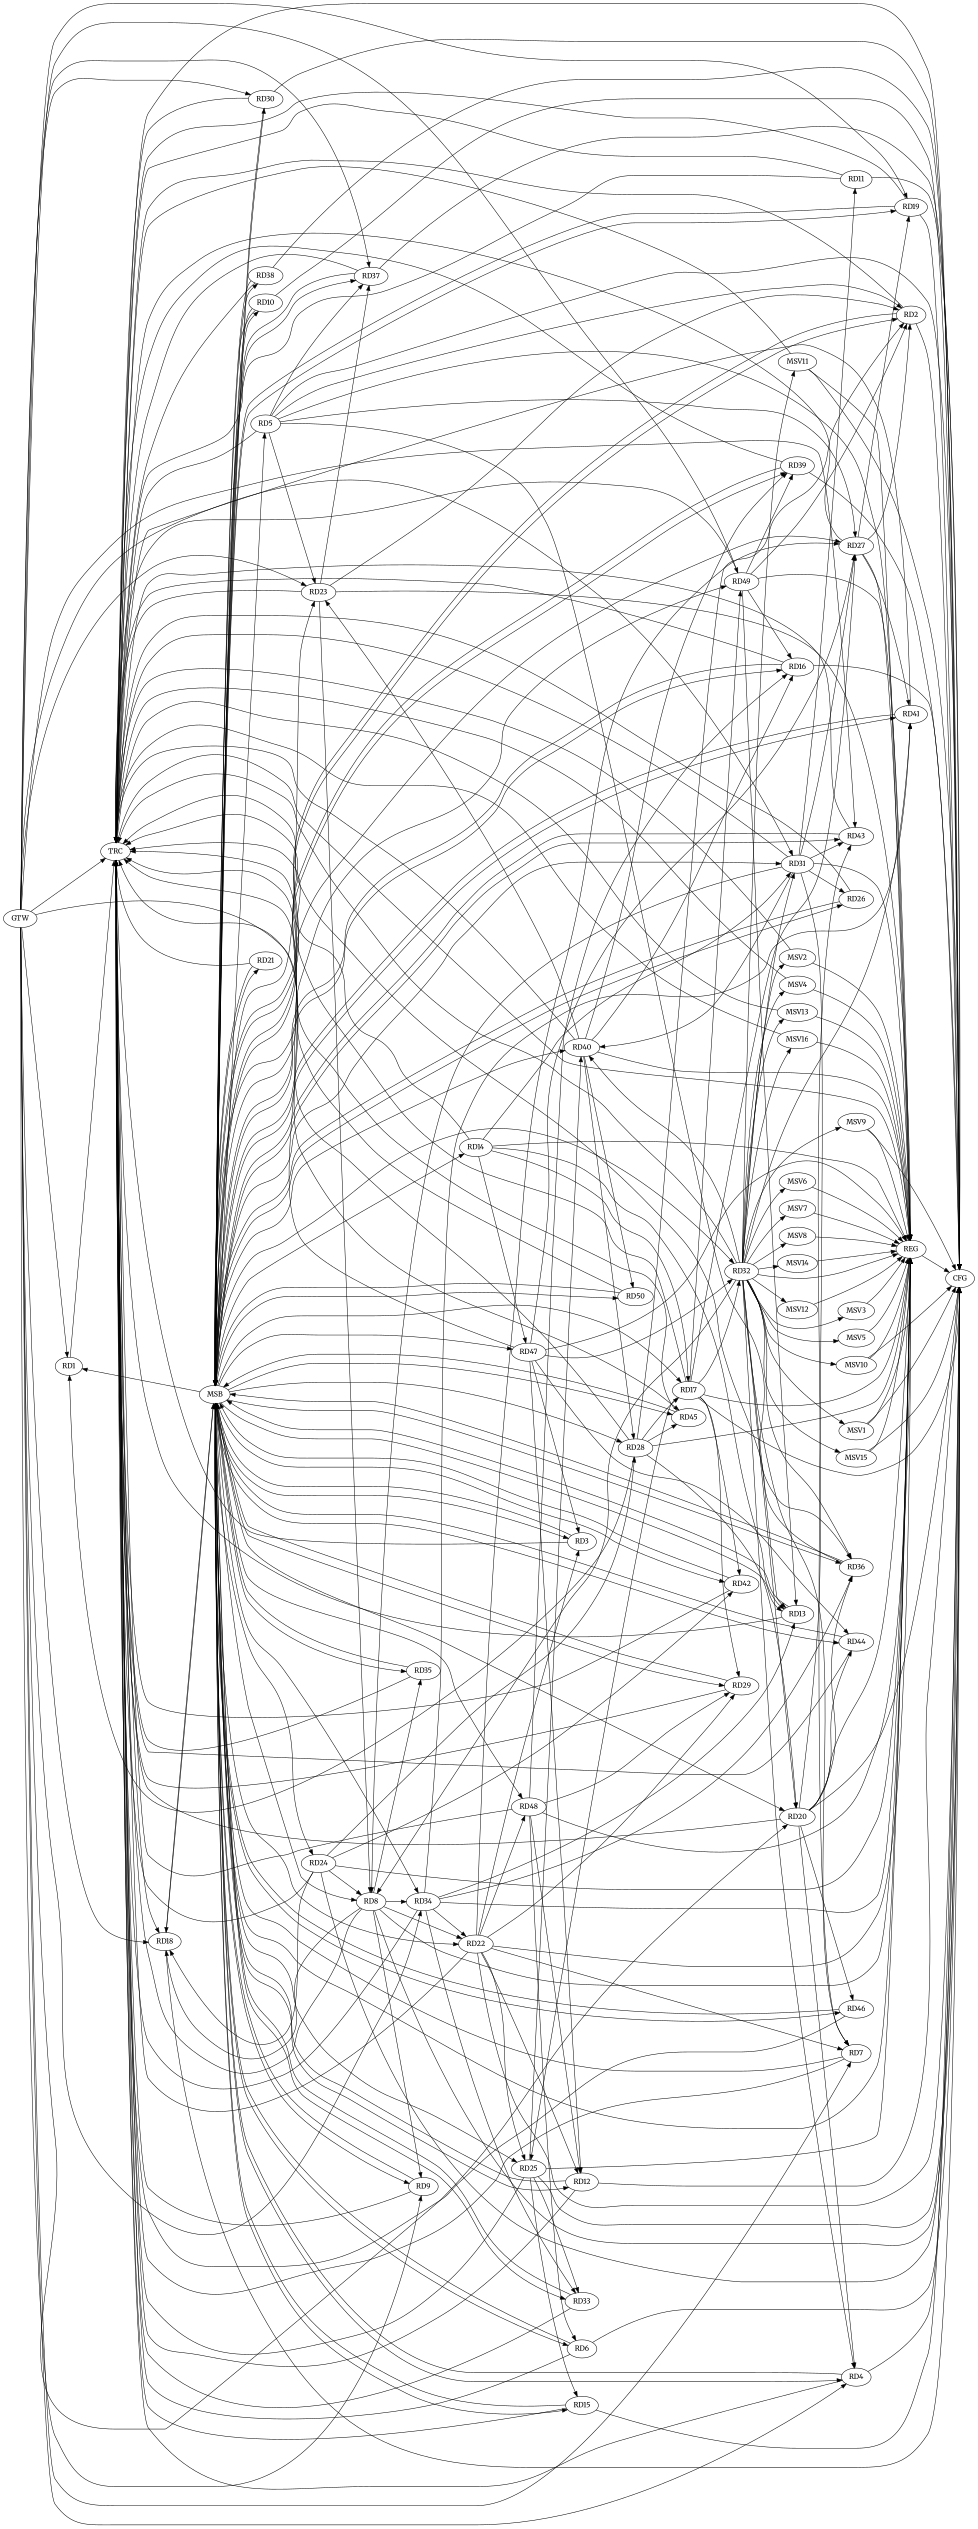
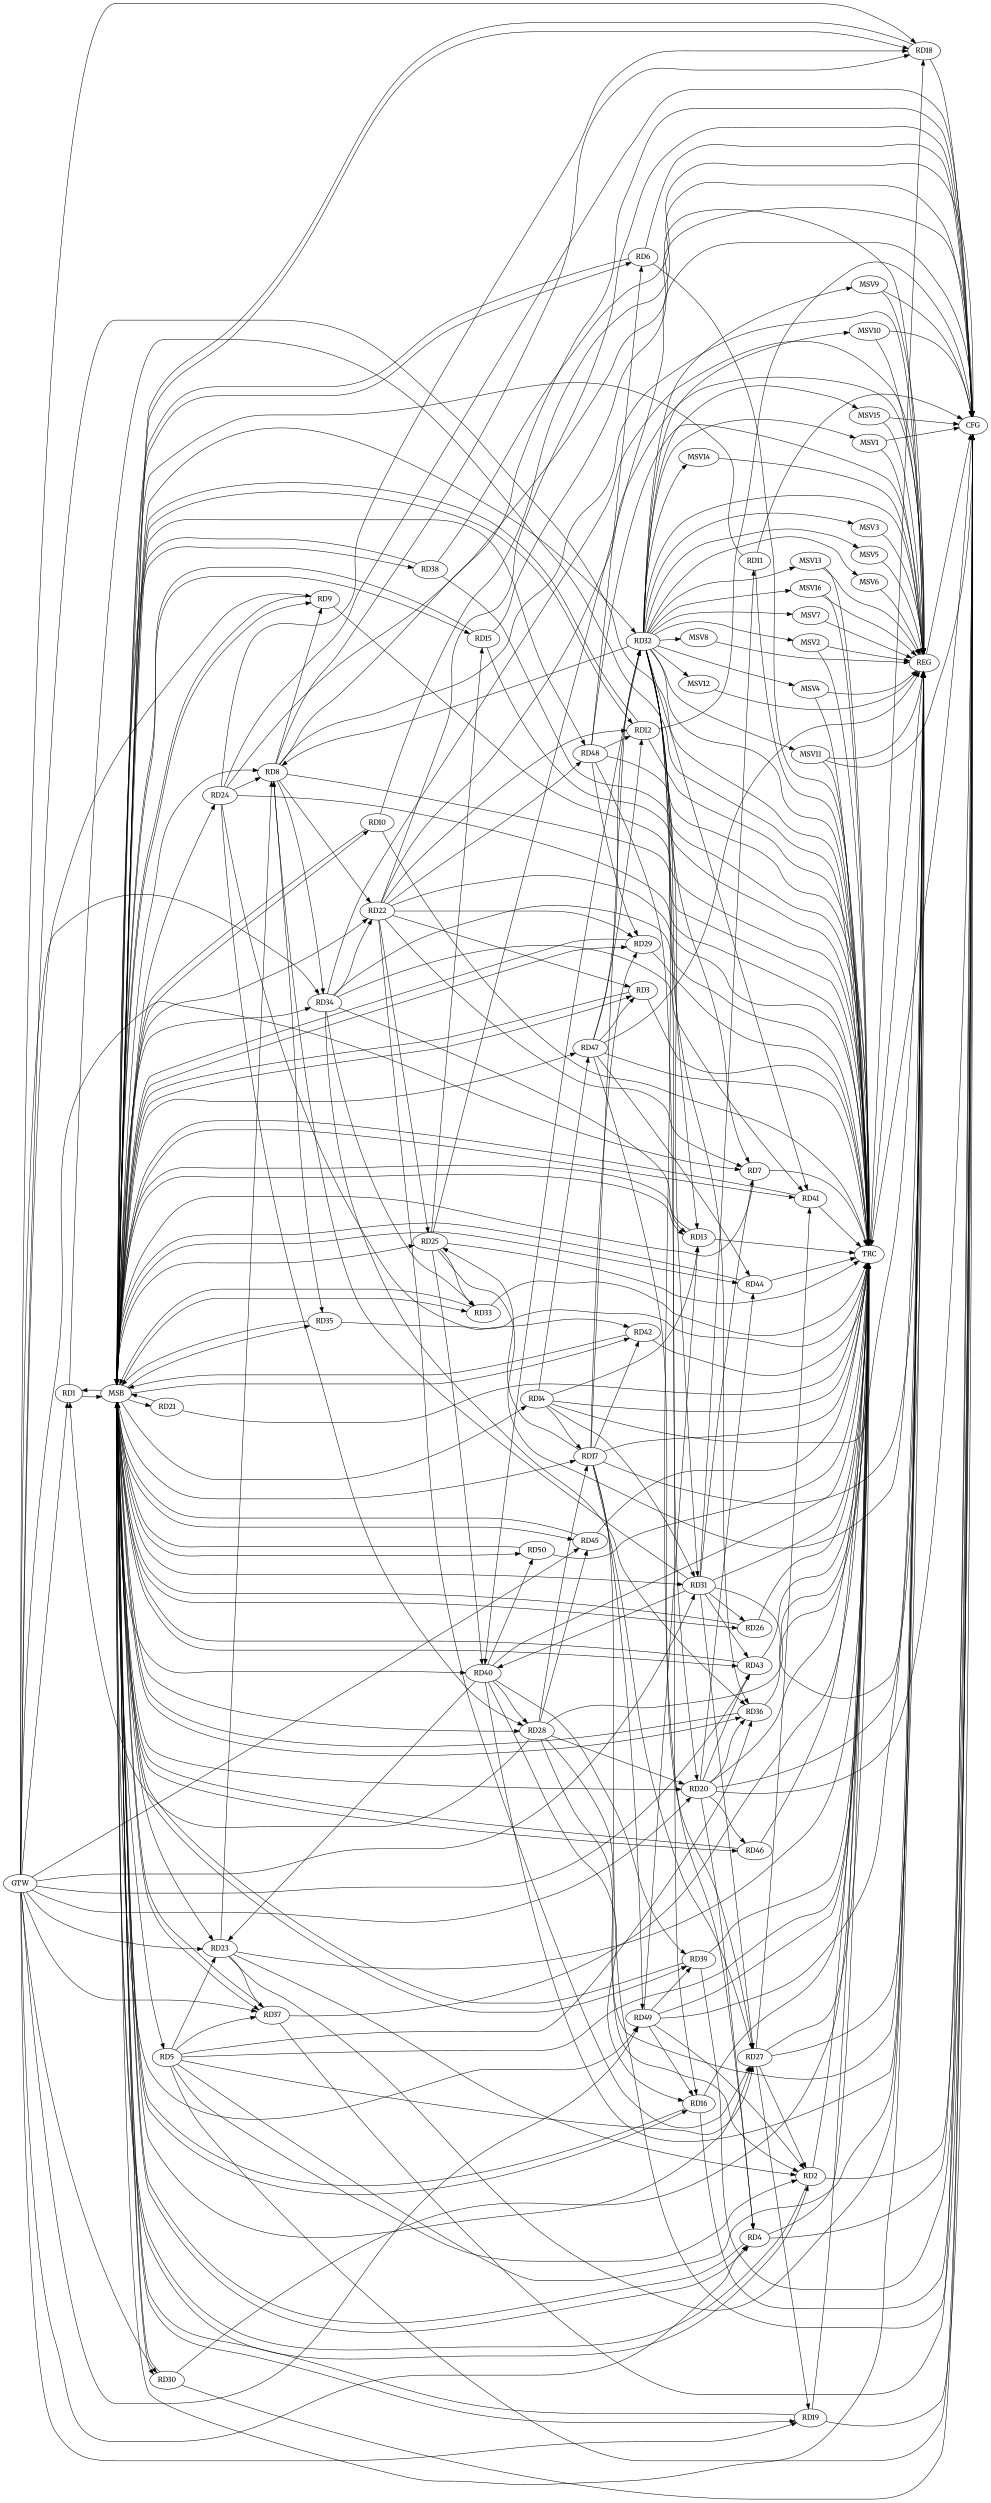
none -> (89, 1397)
